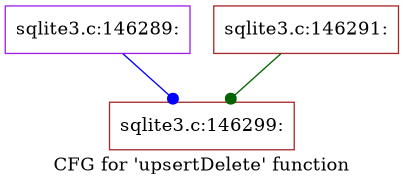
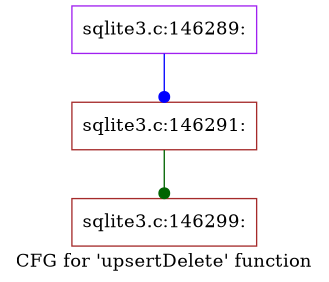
(146, 74) -> (164, 73)
